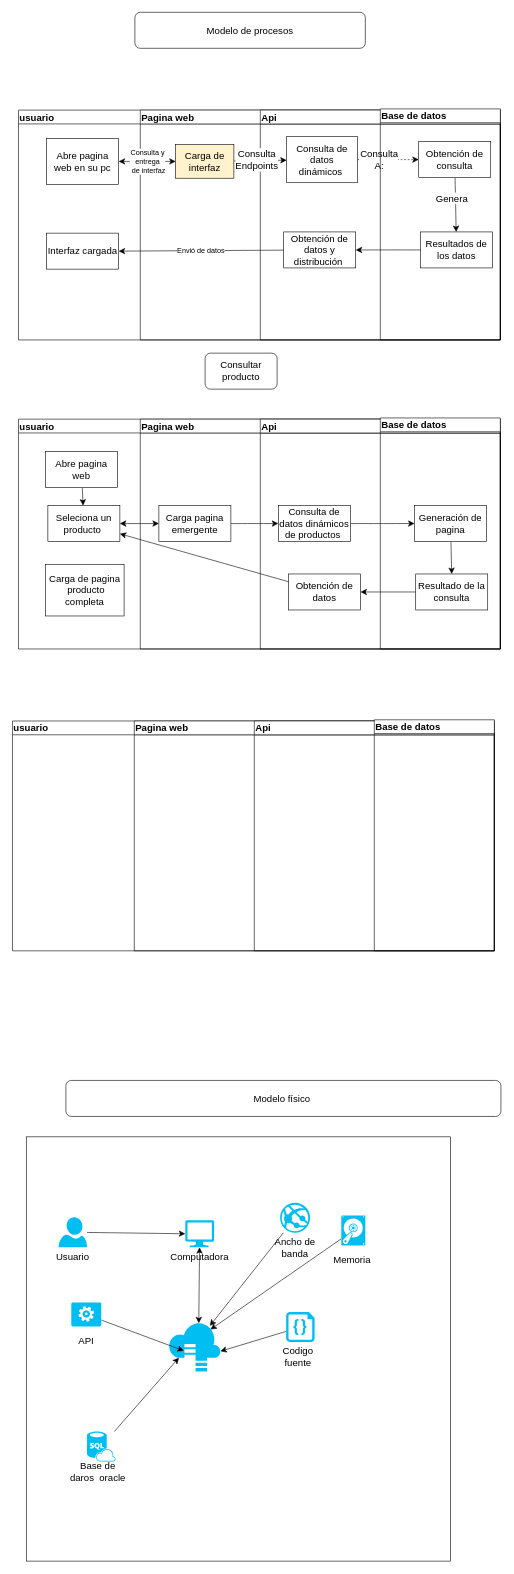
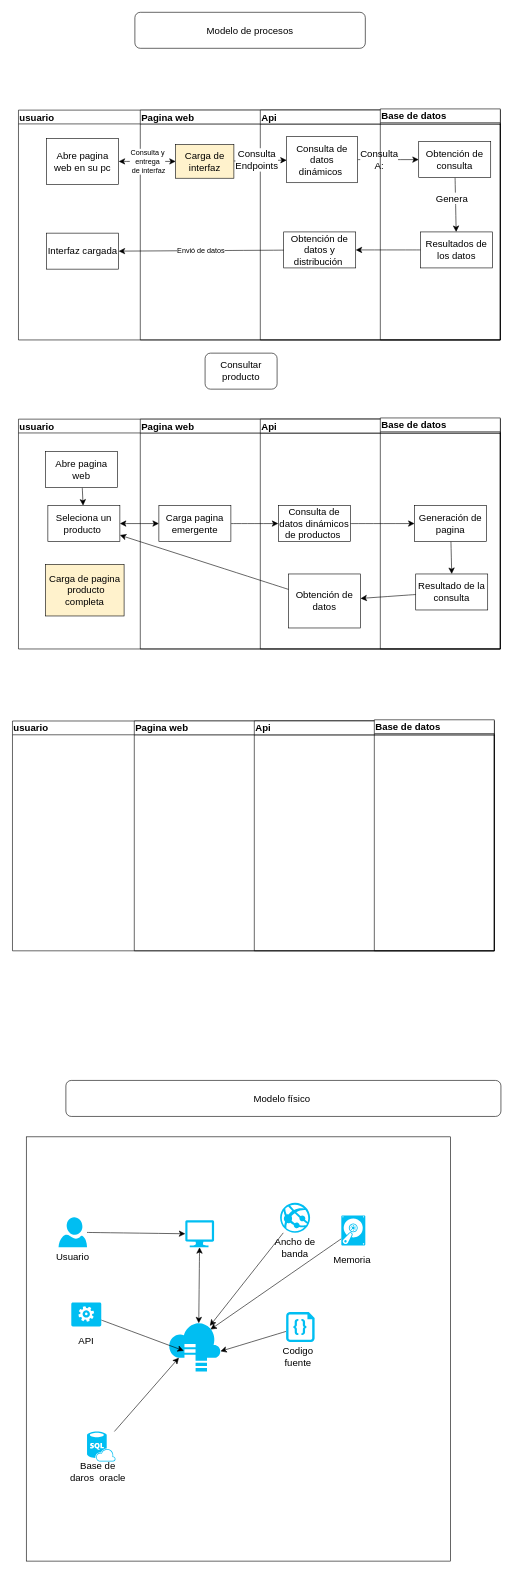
(404, 160) -> (404, 160)
(85, 590) -> (85, 590)
(324, 592) -> (324, 601)
(200, 1256) -> none
